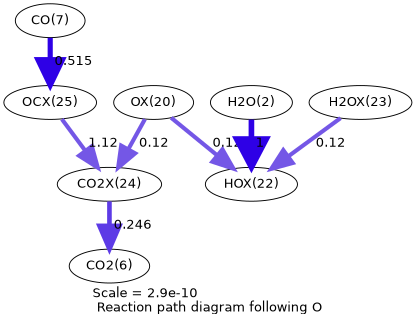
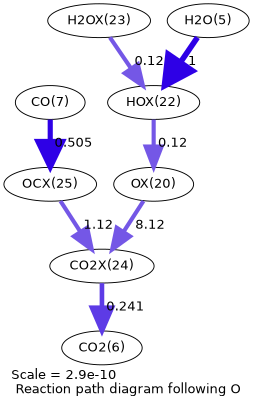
(72, 62) -> (72, 143)
(251, 102) -> (208, 21)
(194, 137) -> (154, 133)
(152, 143) -> (148, 225)
(131, 225) -> (124, 307)
